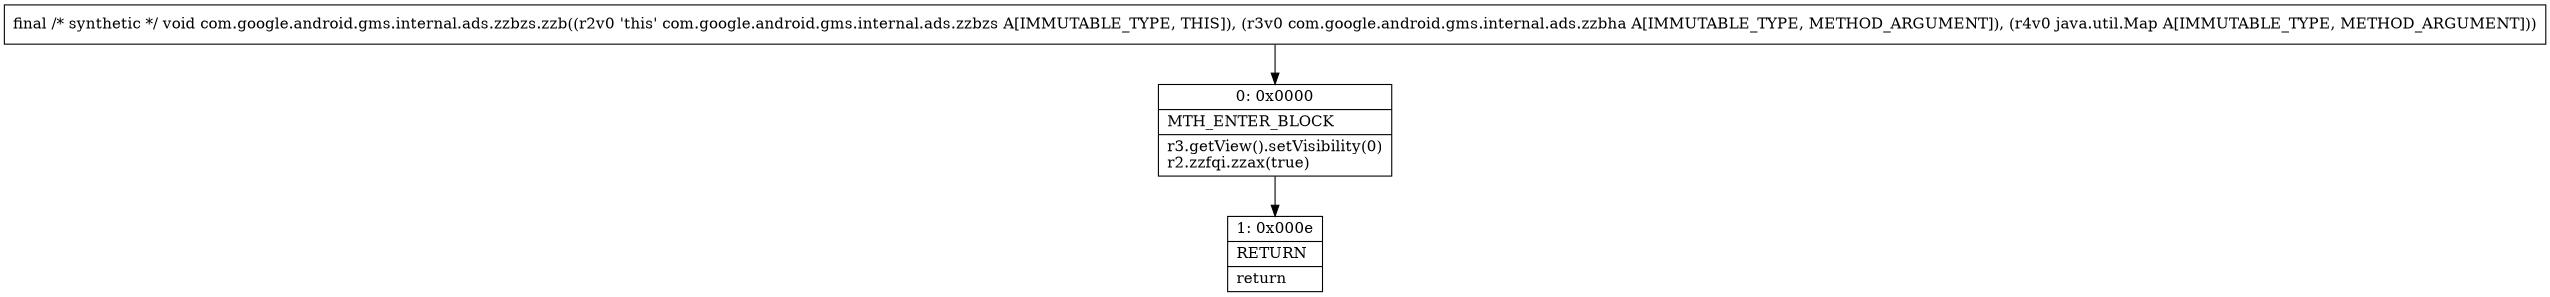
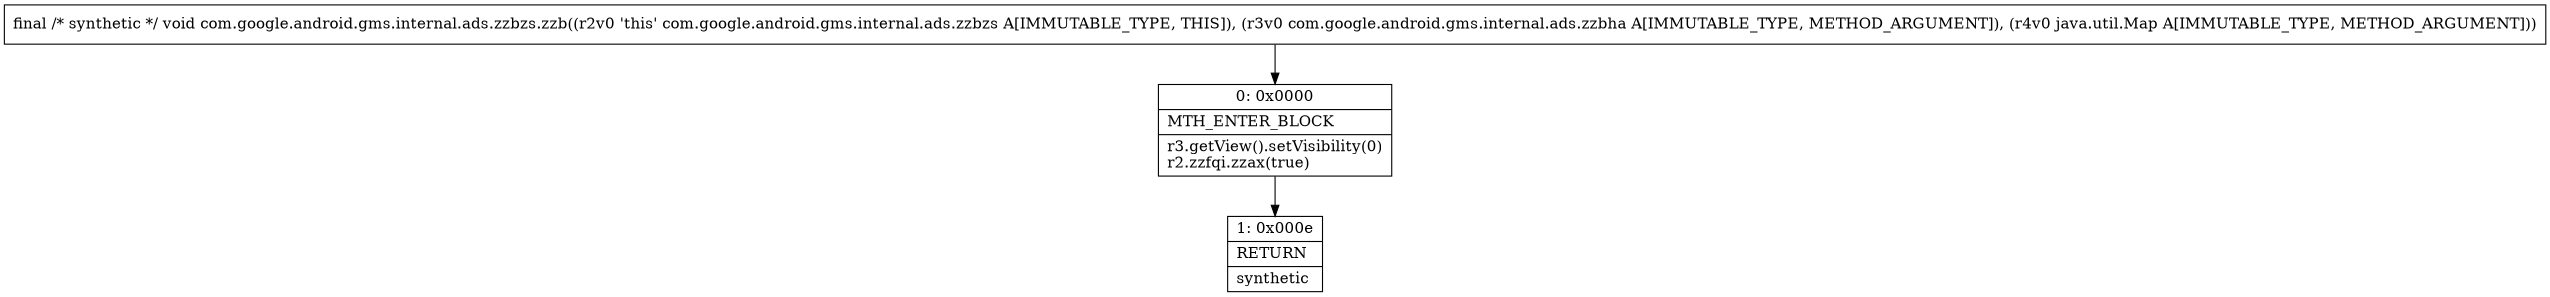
(1261, 279) -> (1273, 279)
